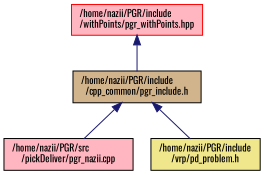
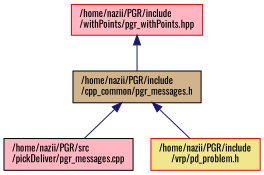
(137, 87) -> (137, 87)
(69, 154) -> (69, 154)
(206, 154) -> (206, 154)
